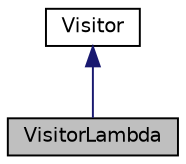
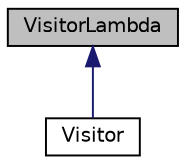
(93, 92) -> (93, 92)
